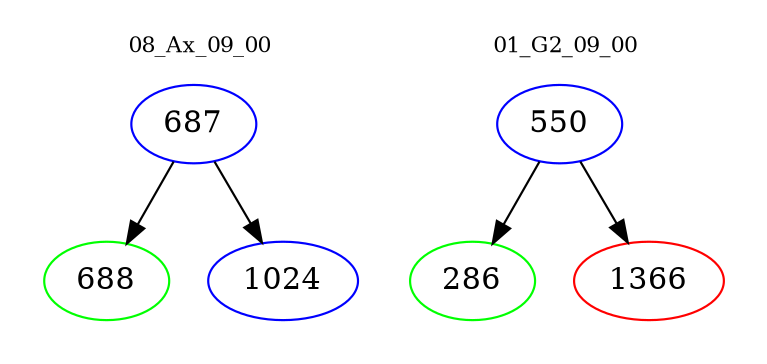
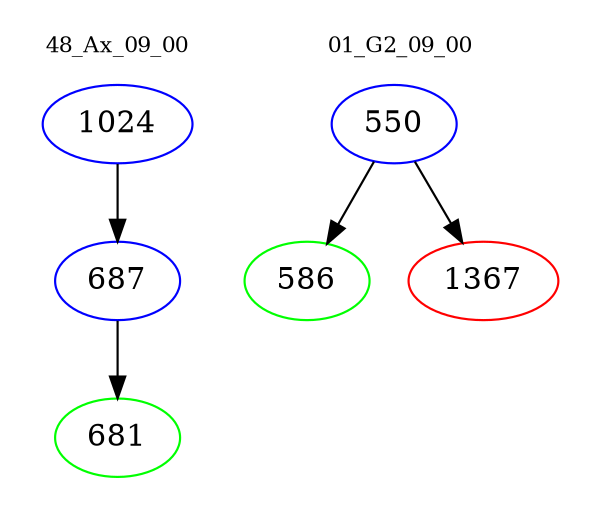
(200, 47) -> (118, 47)
(233, 193) -> (118, 192)
(107, 281) -> (118, 438)
(473, 281) -> (307, 281)
(649, 281) -> (483, 281)
